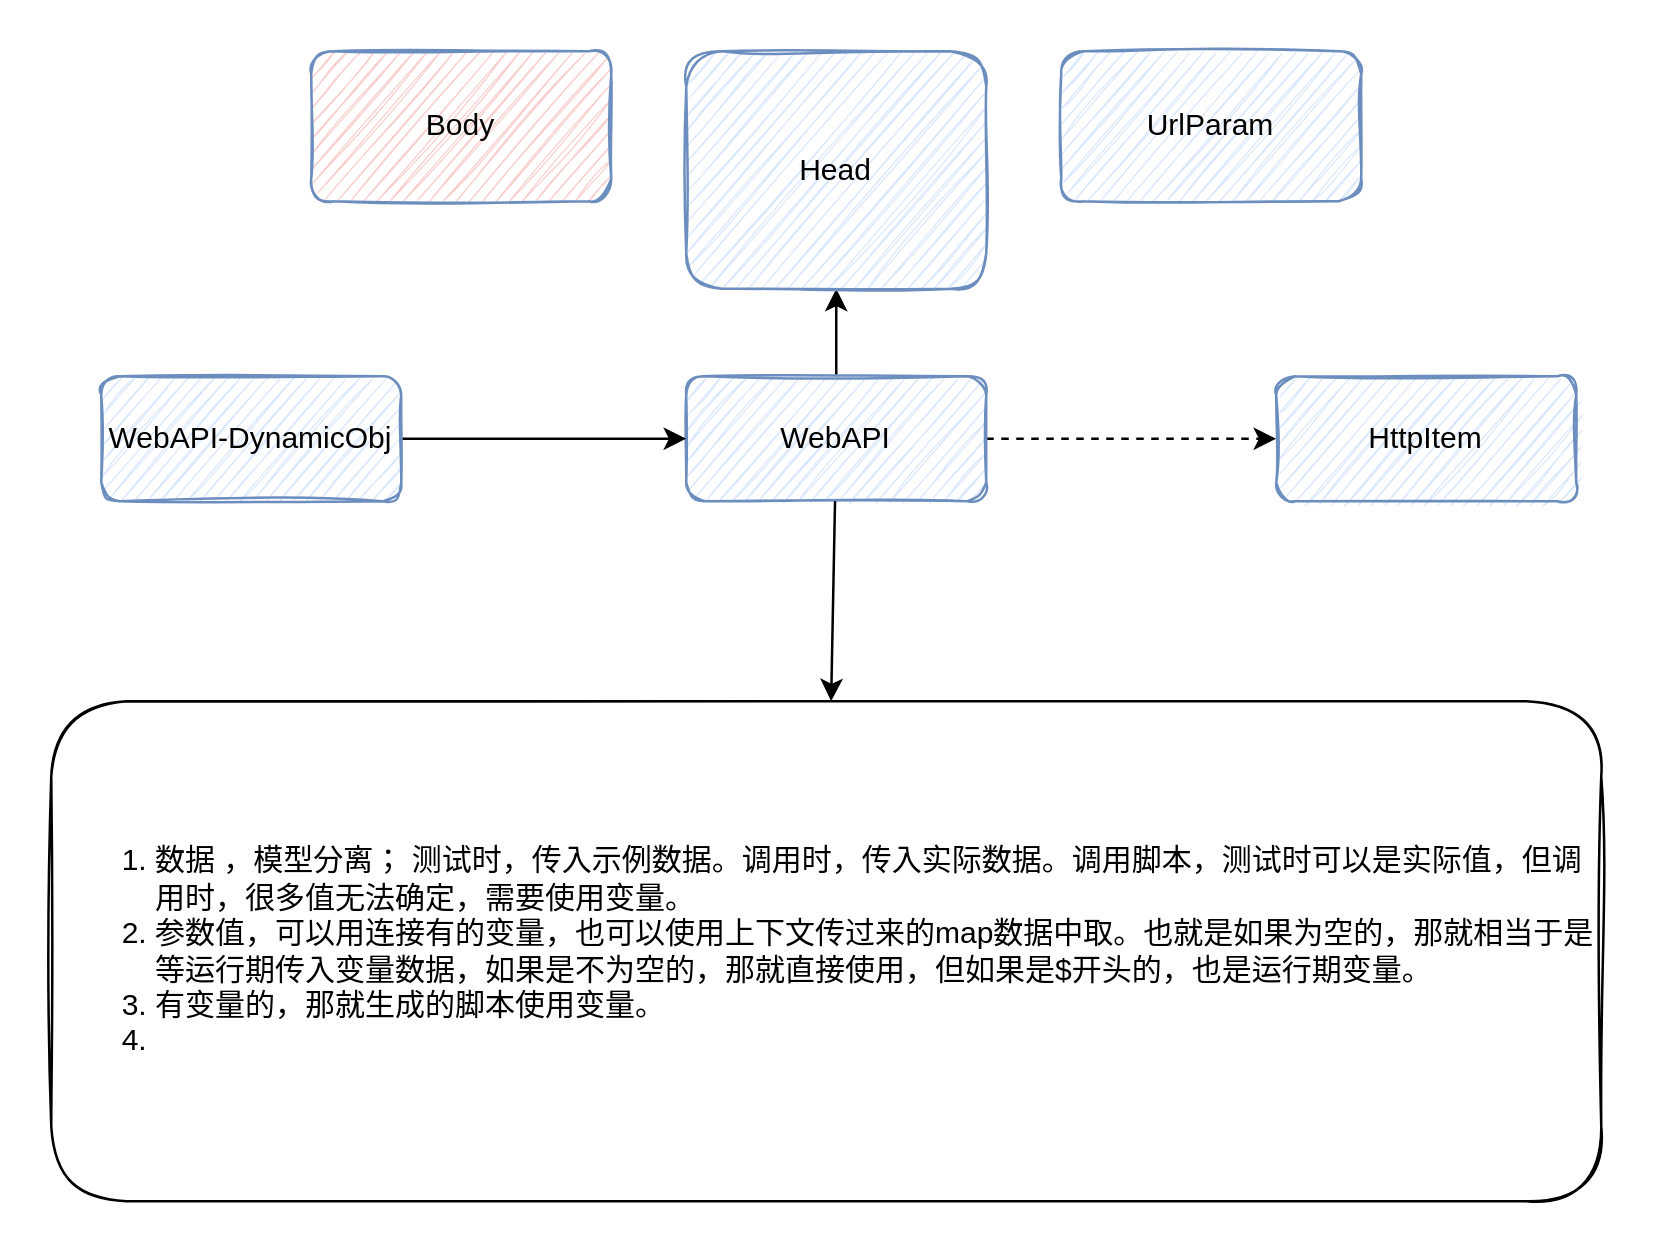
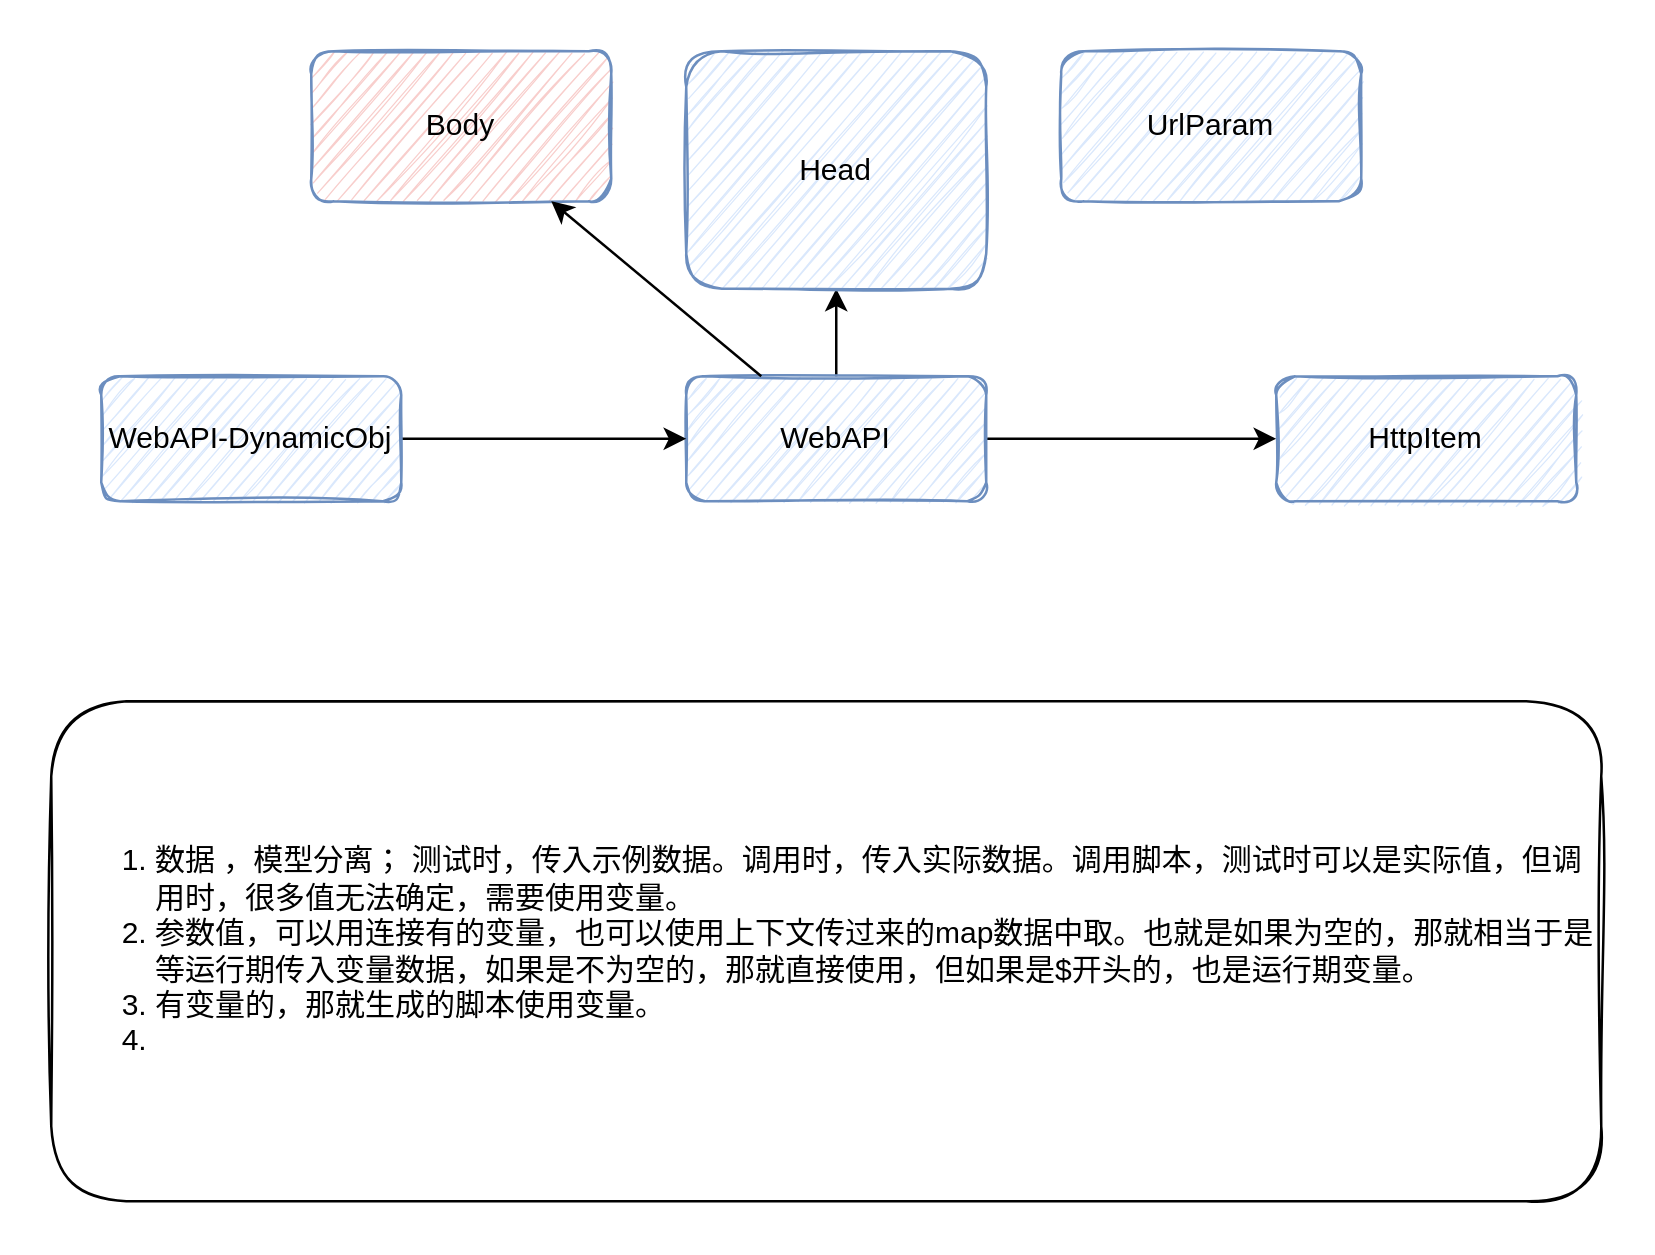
(1122, 439) -> (1122, 439)
(833, 593) -> (663, 294)
